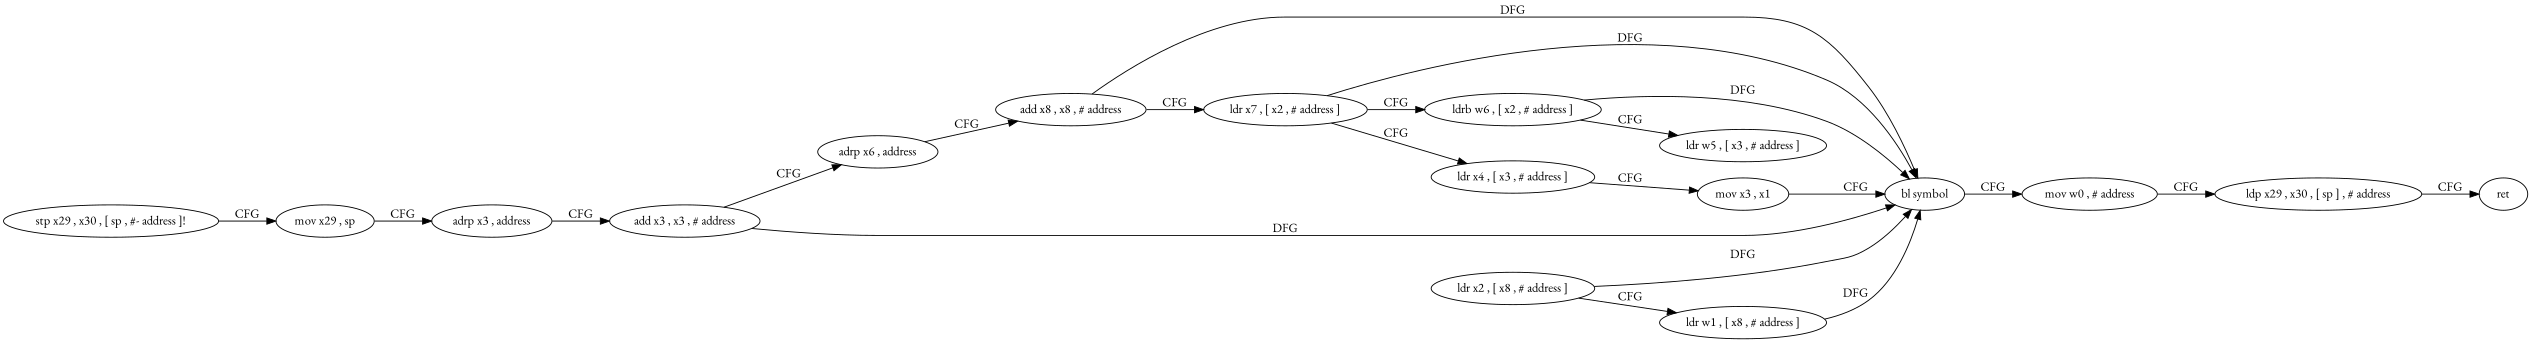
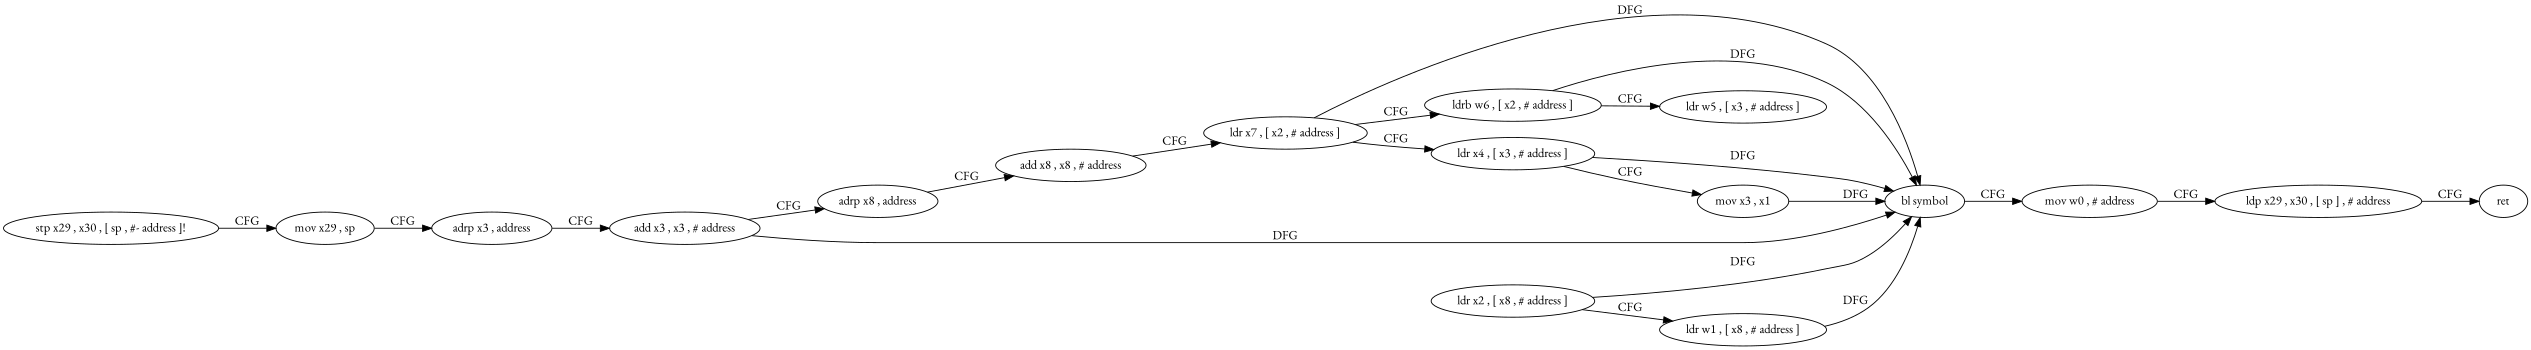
(1532, 17) -> (1739, 168)
(878, 152) -> (878, 201)
(1856, 187) -> (1856, 195)
